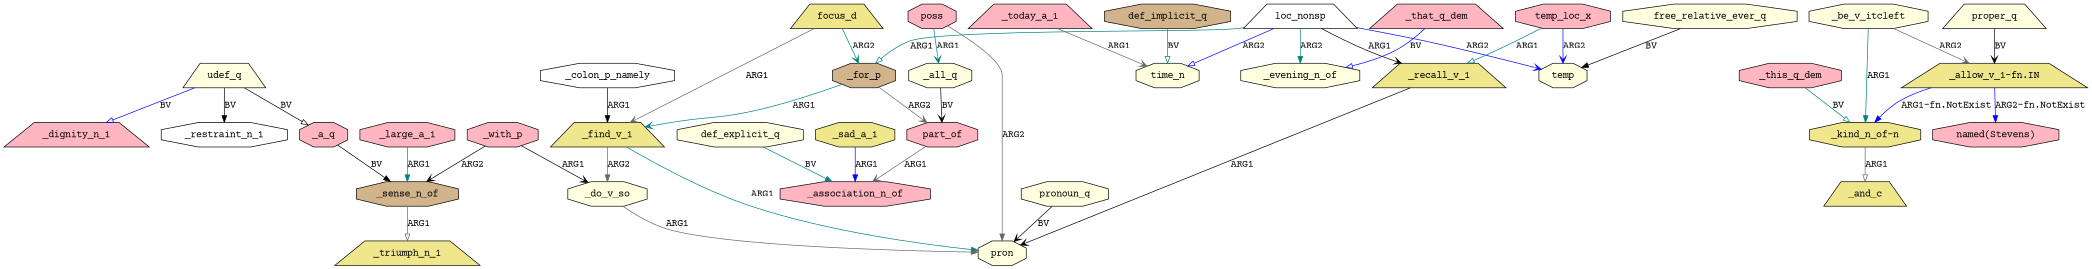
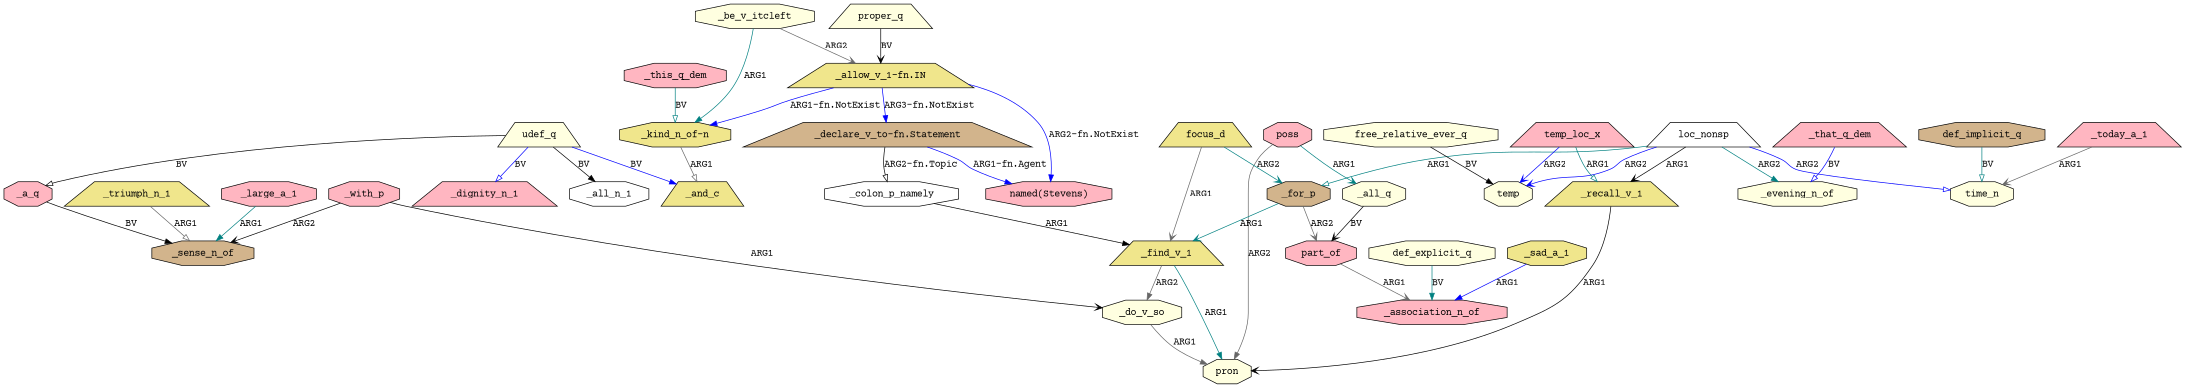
(1563, 16) -> (1572, 135)
(224, 135) -> (609, 194)
none -> (888, 135)
none -> (621, 164)
(1065, 194) -> none
(407, 220) -> (167, 221)
